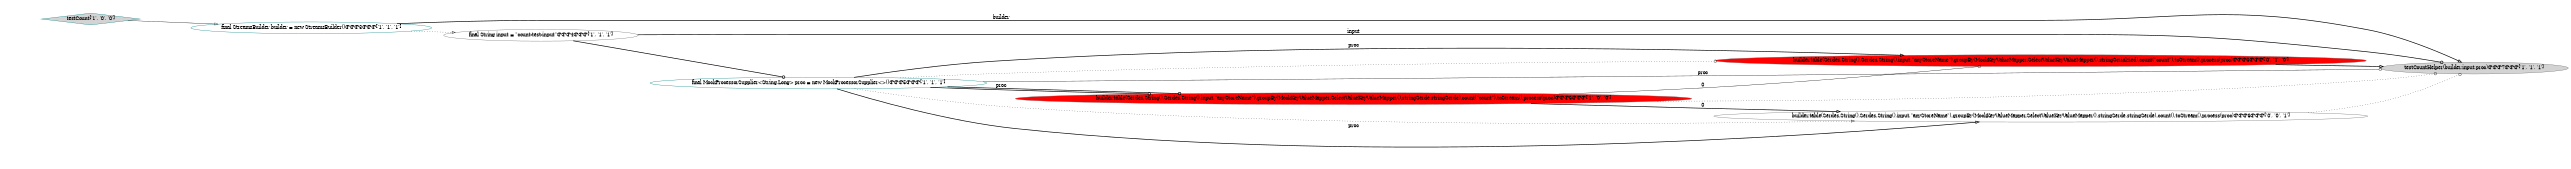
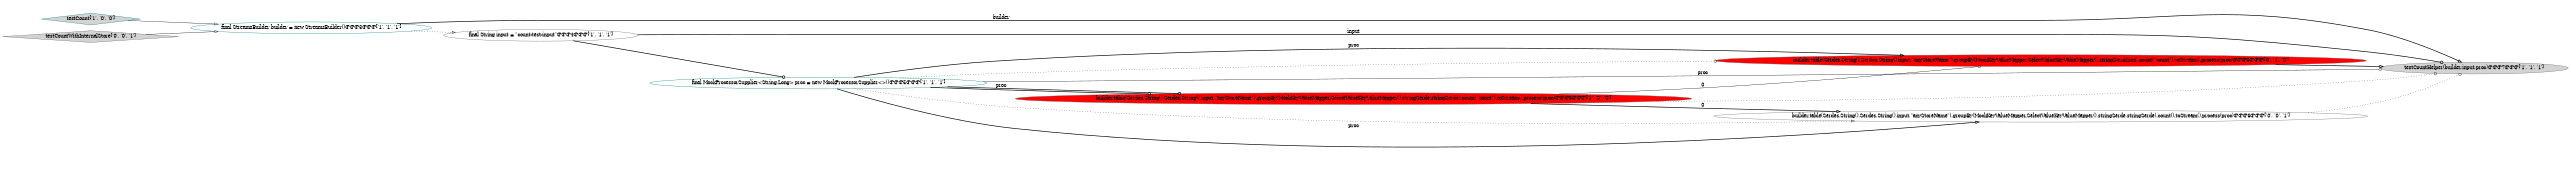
none -> (91, 37)
